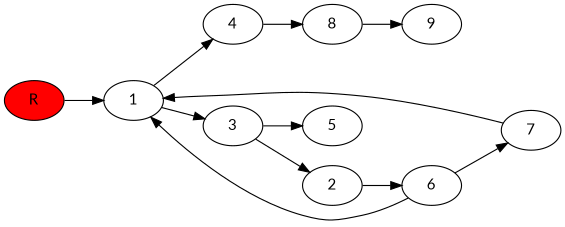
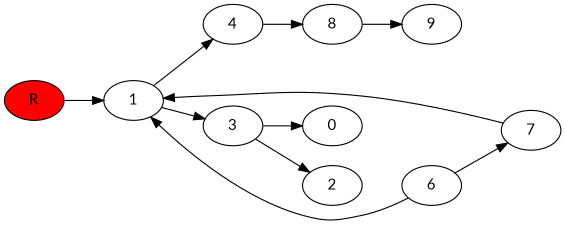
(332, 126) -> (332, 126)
(377, 186) -> none
